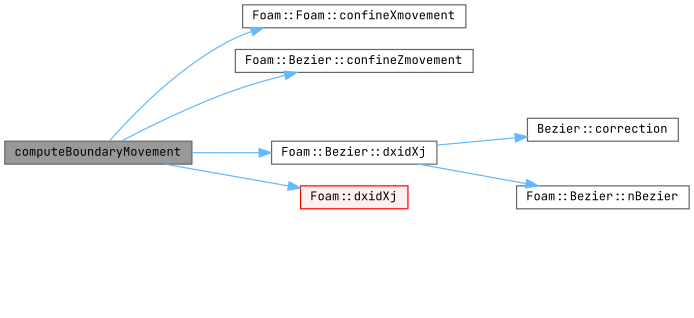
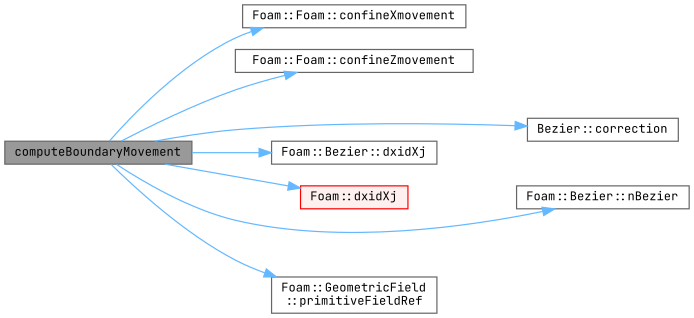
(354, 61) -> (354, 61)
(476, 141) -> (334, 125)
(473, 174) -> (323, 232)
none -> (354, 295)
